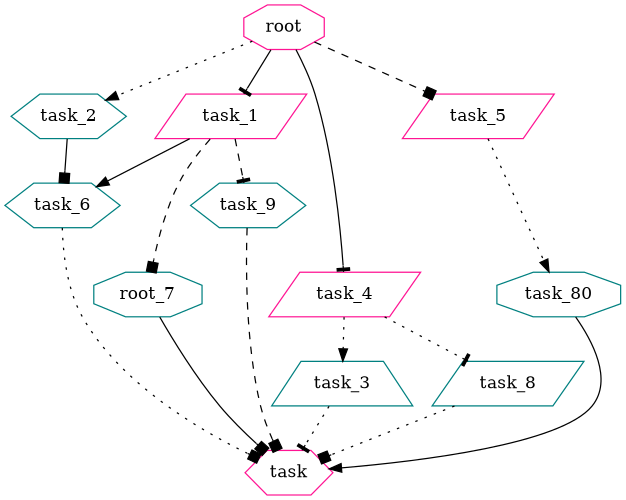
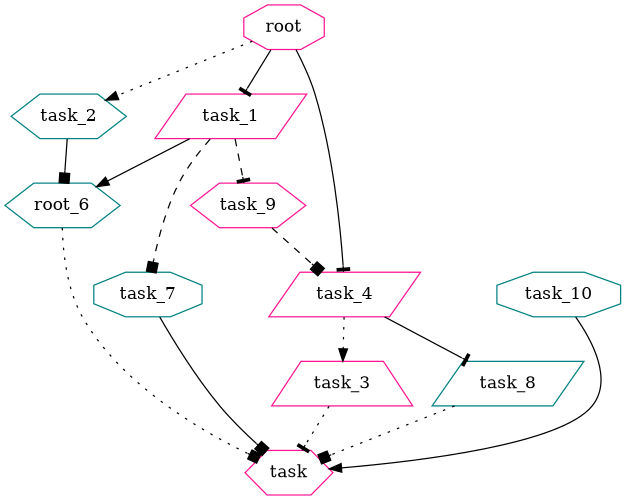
(478, 116) -> none
(63, 205) -> (63, 205)
(248, 205) -> (248, 205)
(148, 295) -> (148, 295)
(559, 295) -> (559, 295)
(250, 335) -> (292, 246)
(423, 337) -> (423, 337)
(342, 384) -> (342, 384)
